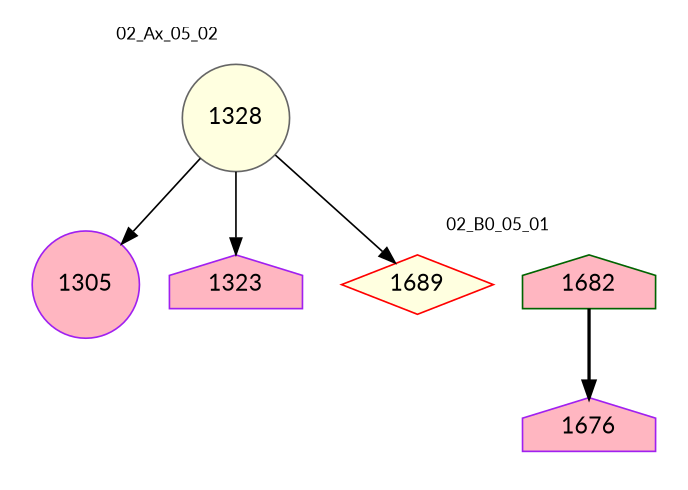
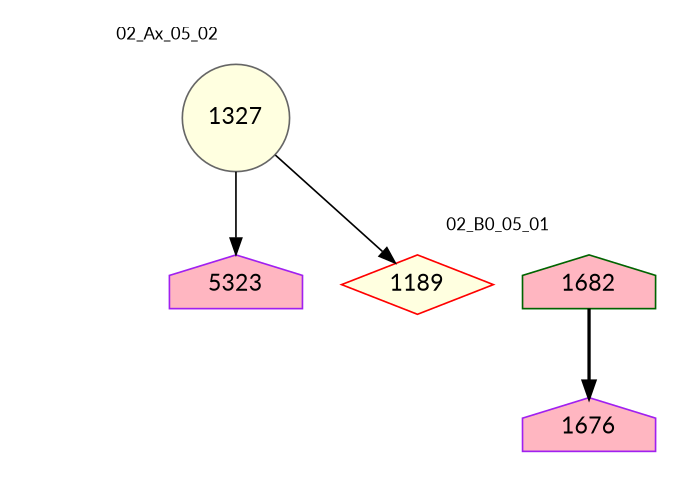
(236, 118) -> (236, 118)
(86, 285) -> none
(236, 285) -> (236, 285)
(417, 285) -> (417, 285)
